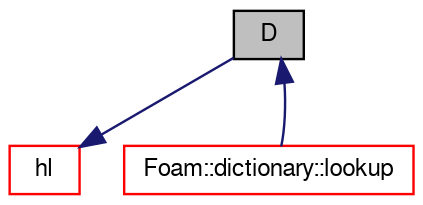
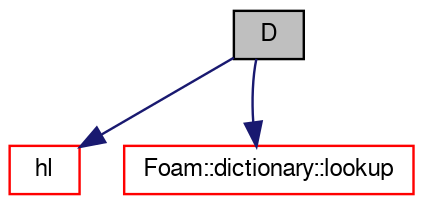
(285, 115) -> (253, 91)
